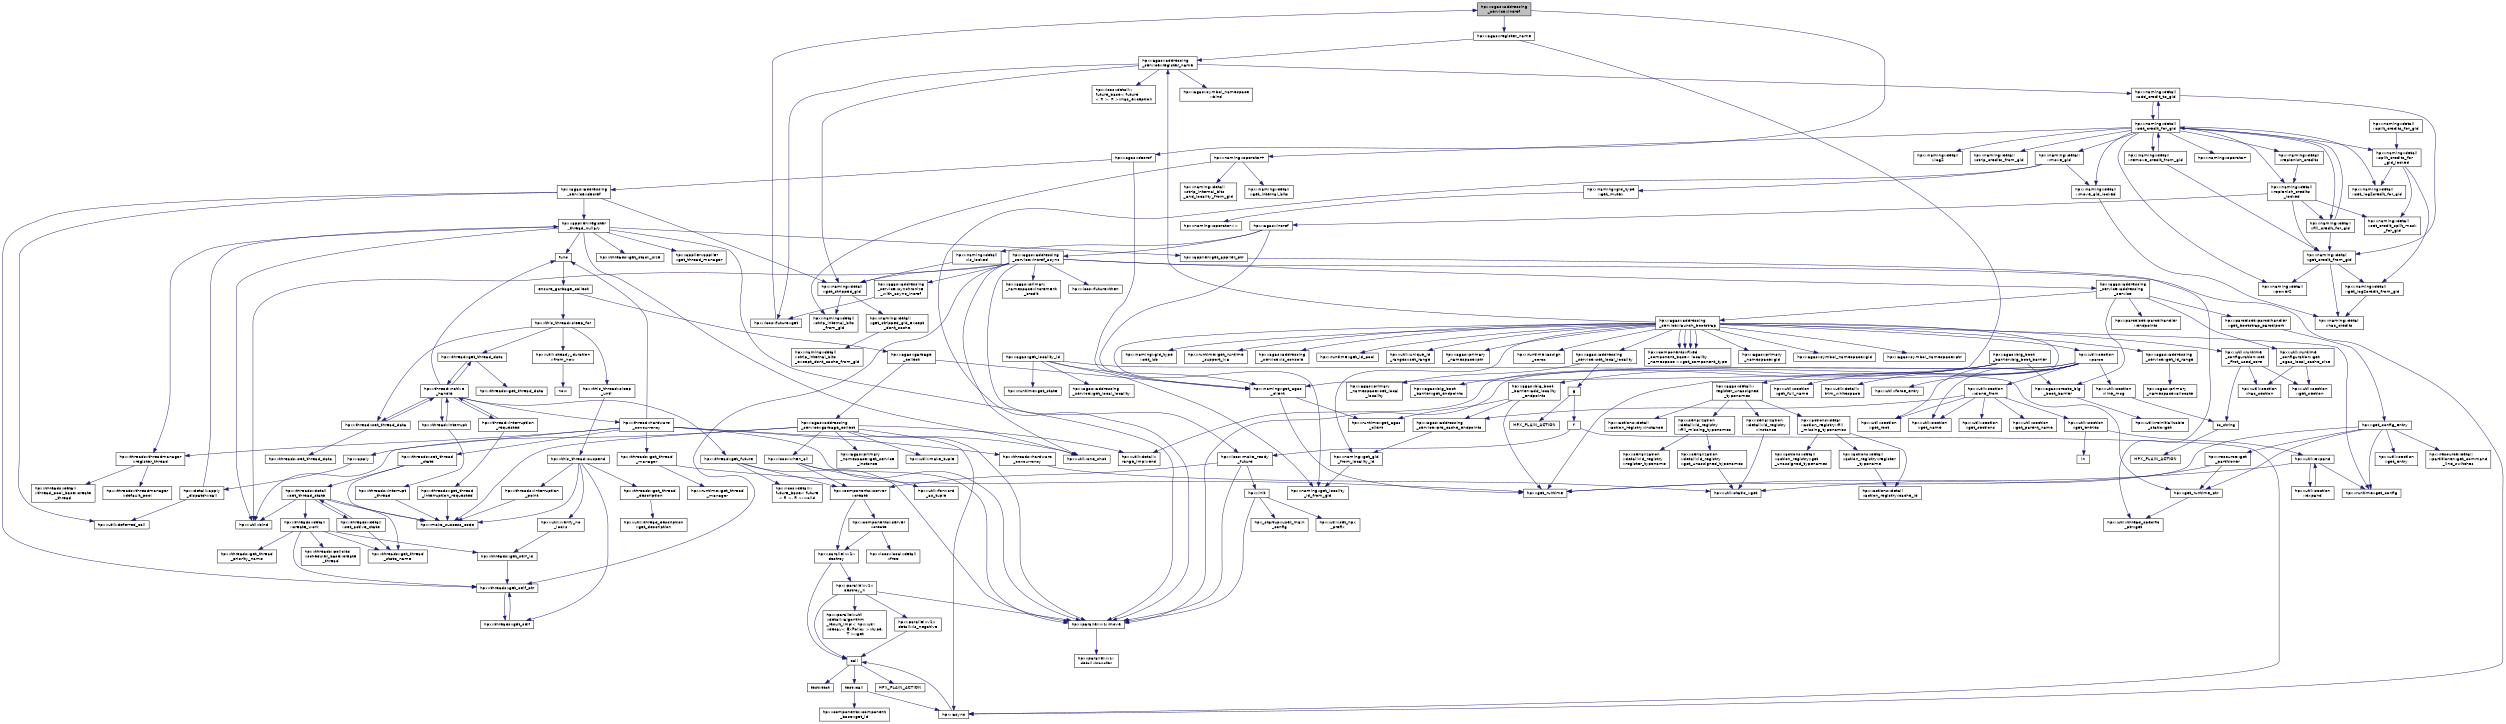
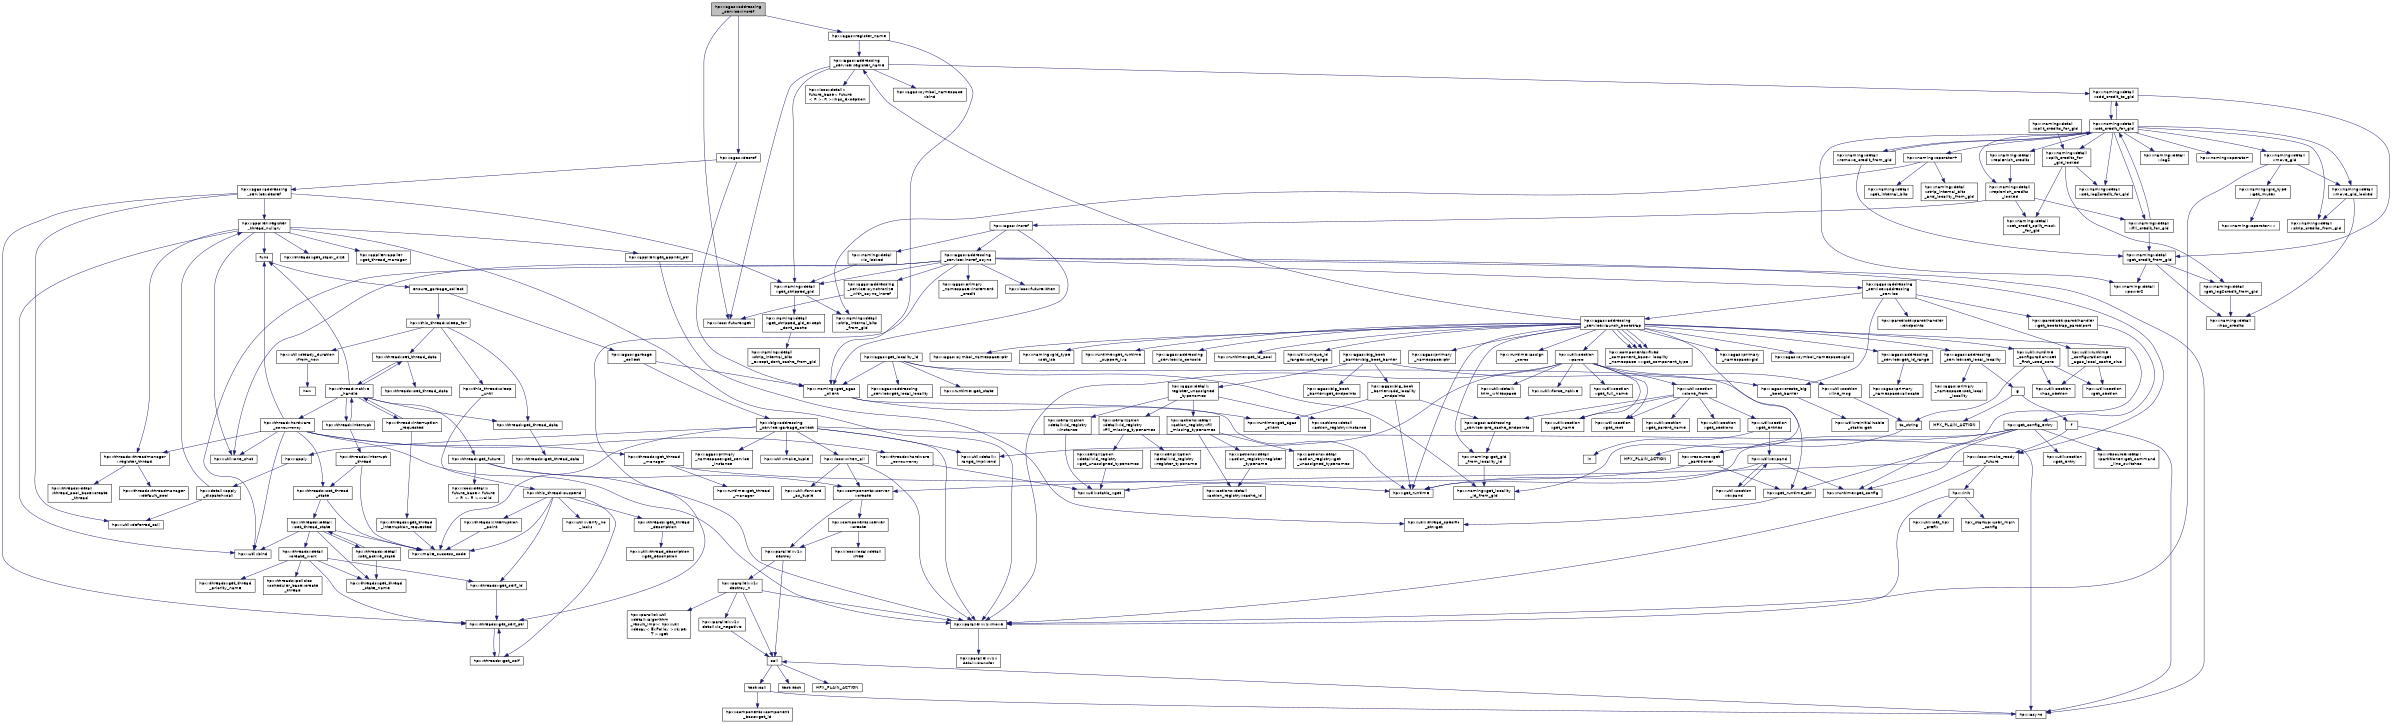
(992, 29) -> (705, 154)
none -> (2336, 207)
(2299, 227) -> none
(458, 371) -> none
(1898, 391) -> (1555, 391)
(828, 425) -> (787, 425)
none -> (345, 475)
(534, 541) -> (533, 541)
